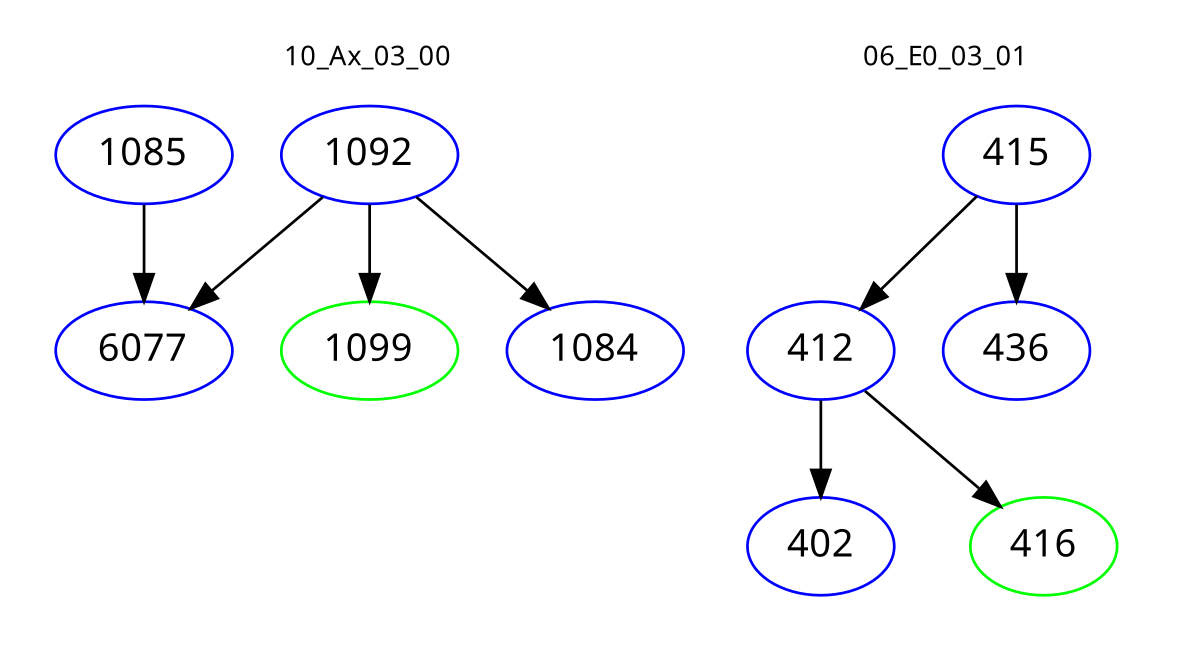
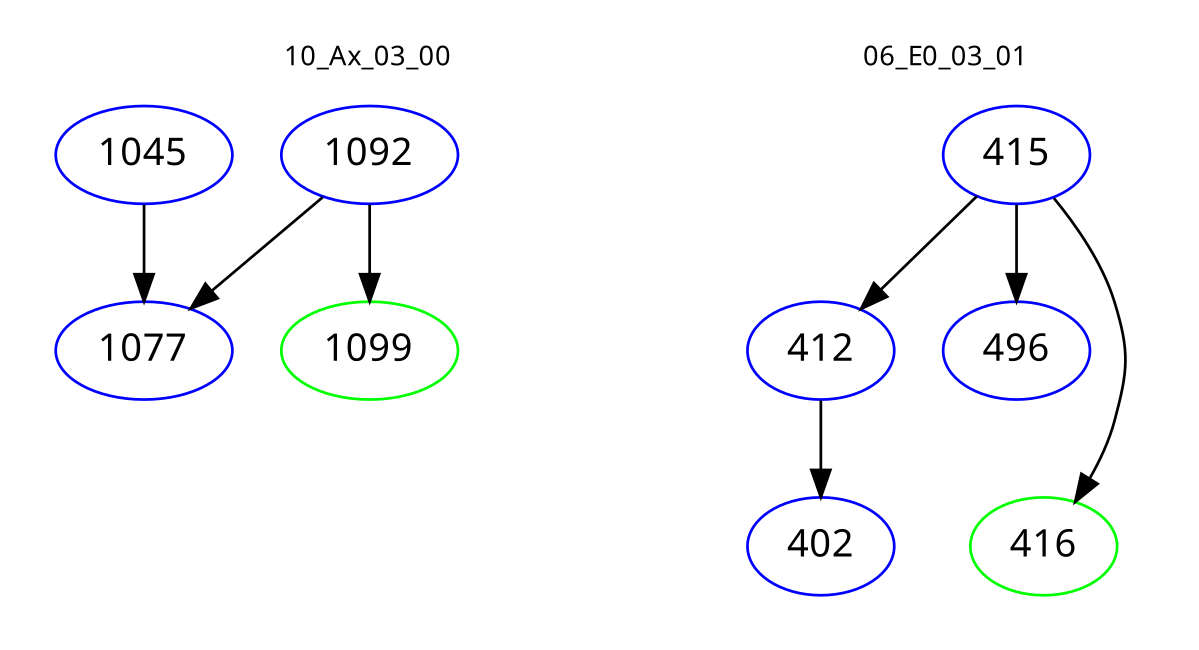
(144, 155) -> (144, 155)
(144, 351) -> (144, 351)
(595, 351) -> none
(1017, 351) -> (1017, 351)
(922, 440) -> (1122, 332)
